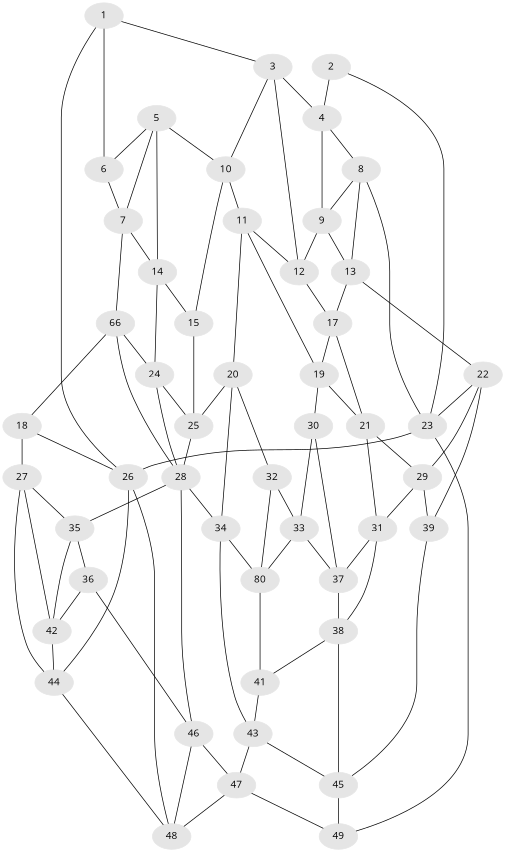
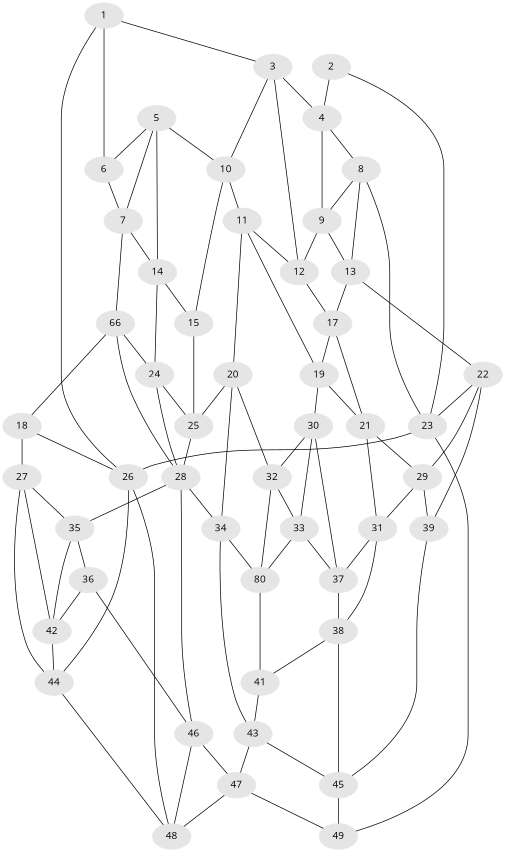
none -> (290, 455)
